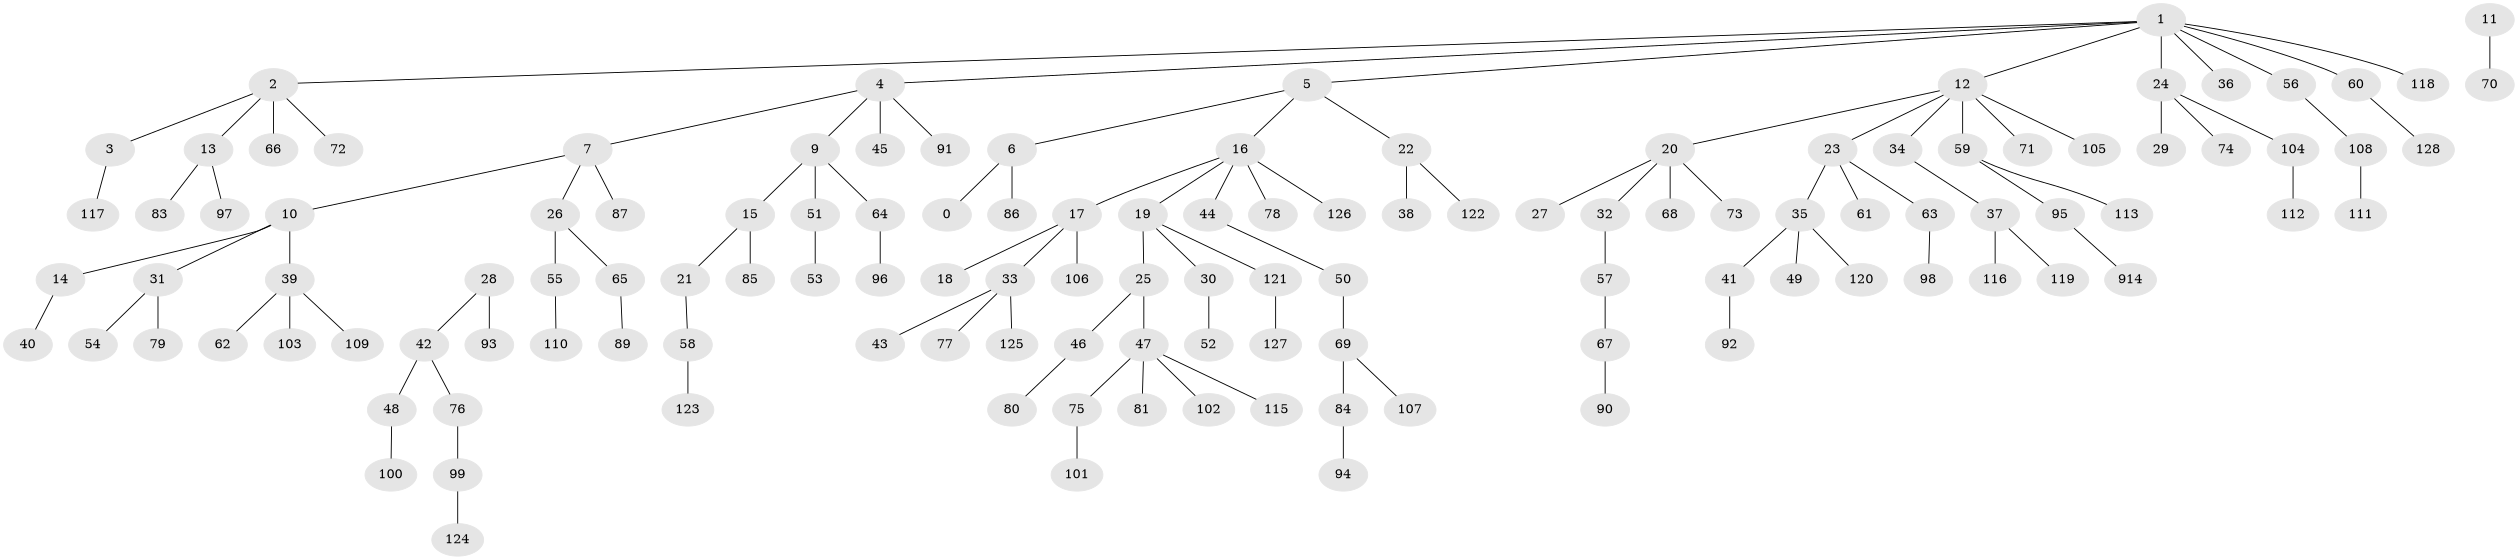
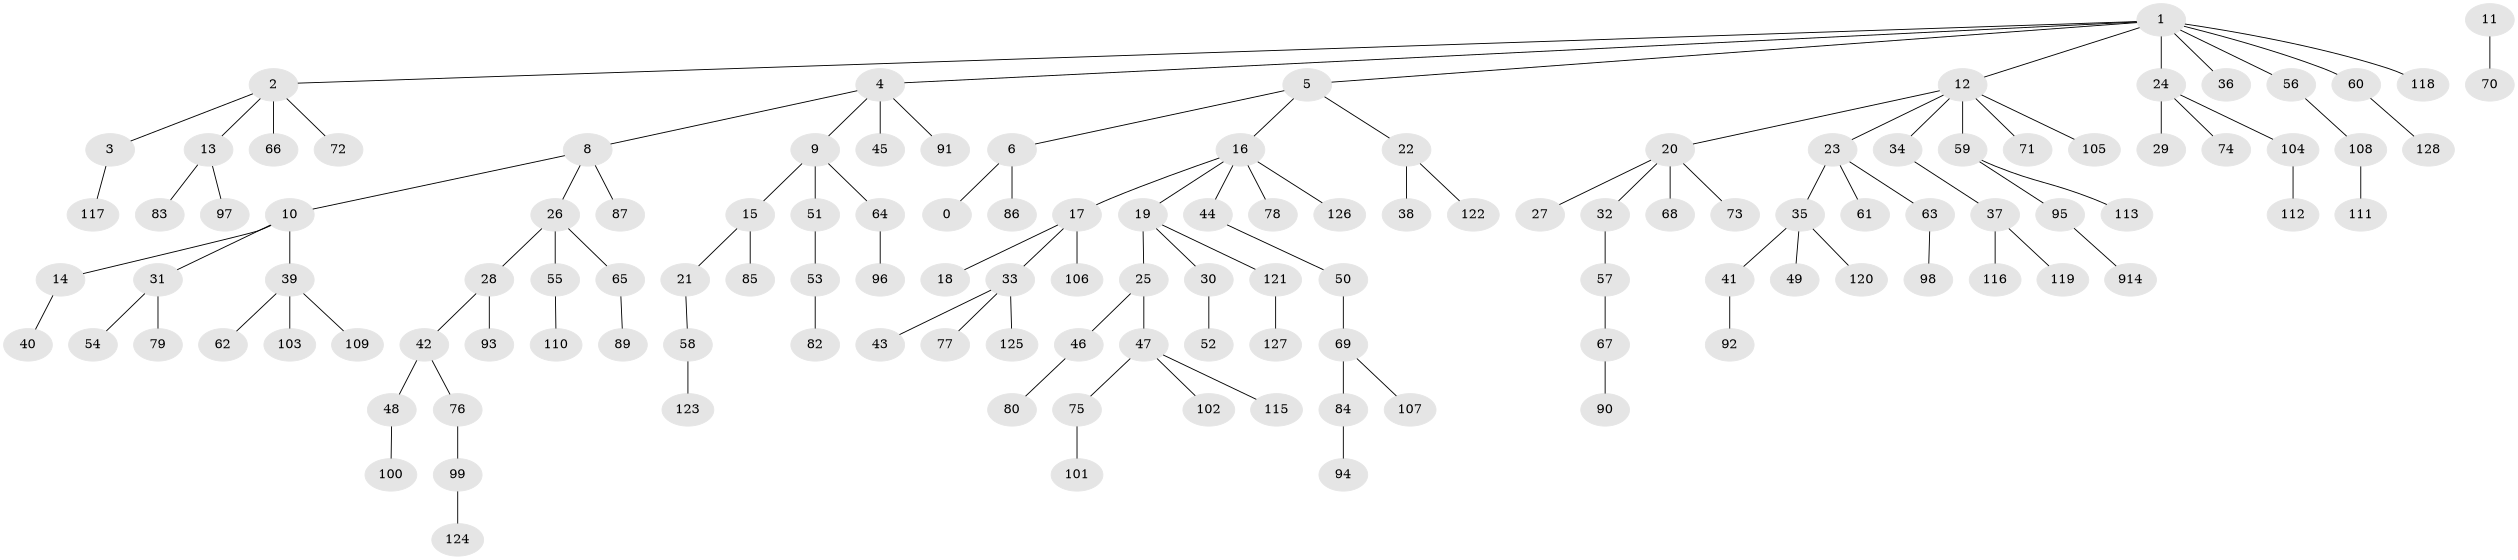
(588, 150) -> (588, 150)
none -> (522, 247)
none -> (815, 345)
(1142, 410) -> none
